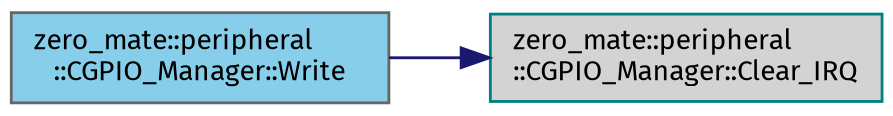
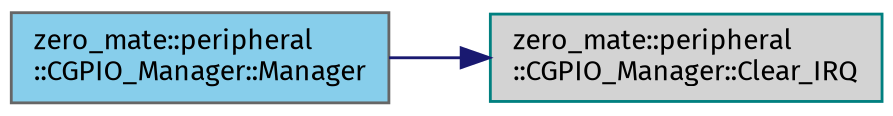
(200, 58) -> (200, 58)
